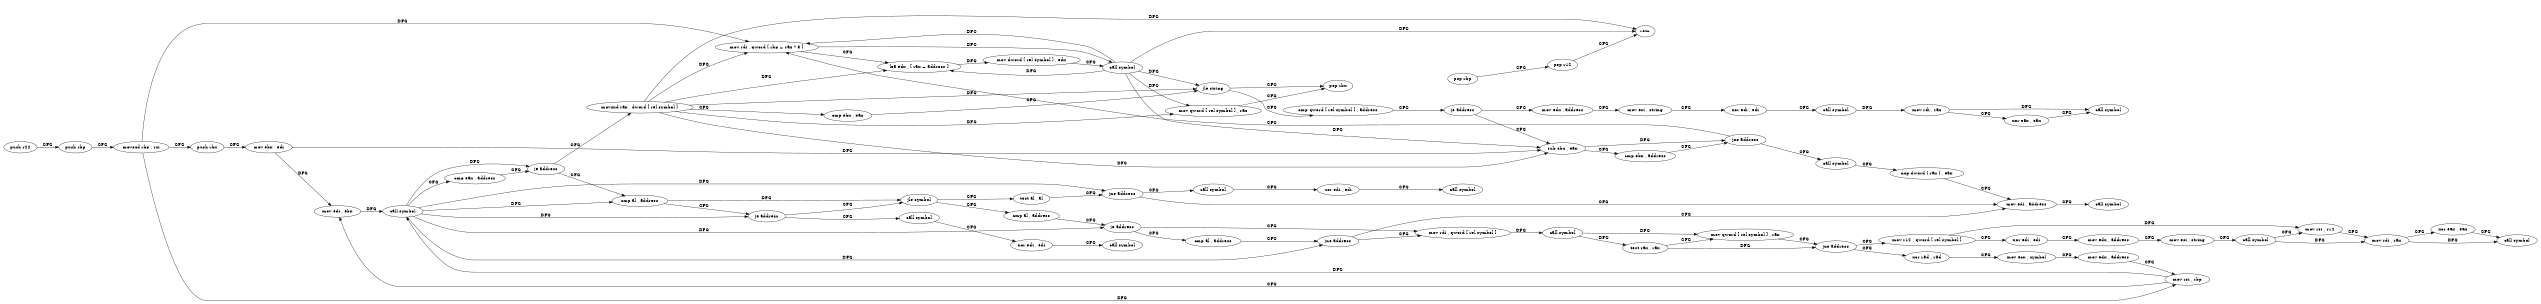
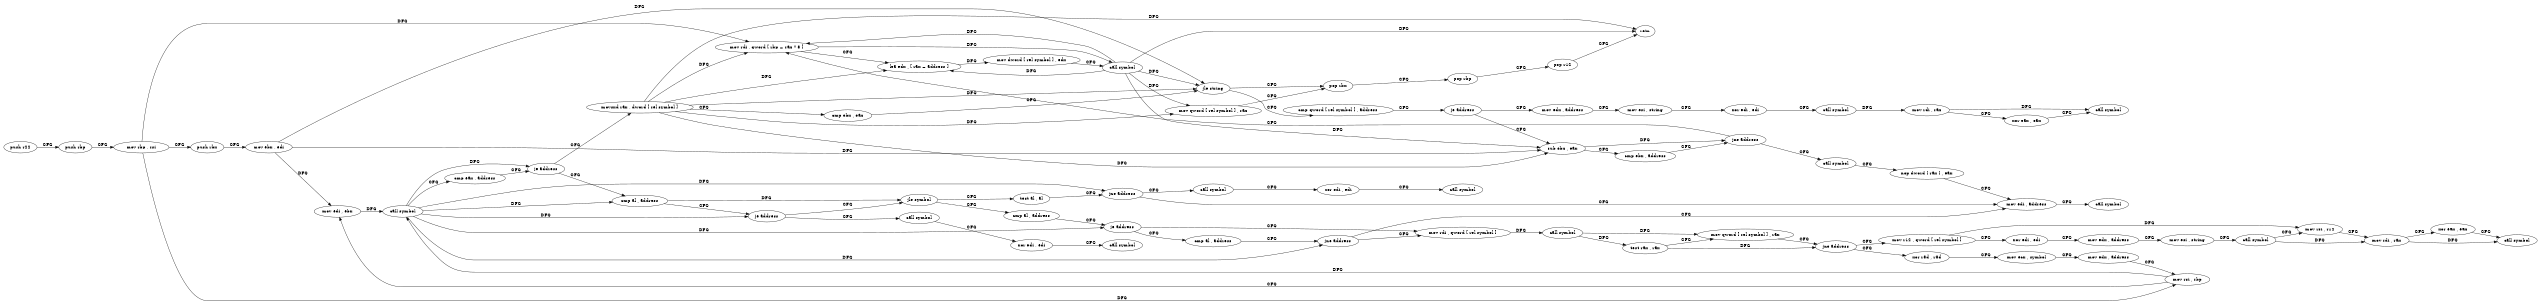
none -> (735, 9)
none -> (1399, 82)
(141, 147) -> (141, 147)
